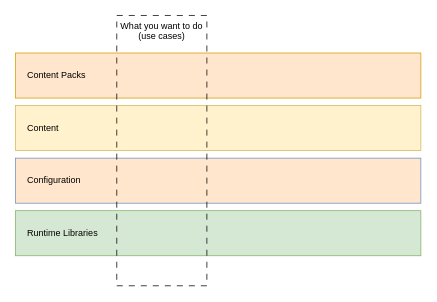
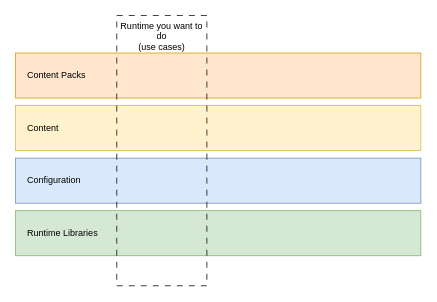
(162, 31) -> (162, 37)
(218, 180) -> (218, 180)
